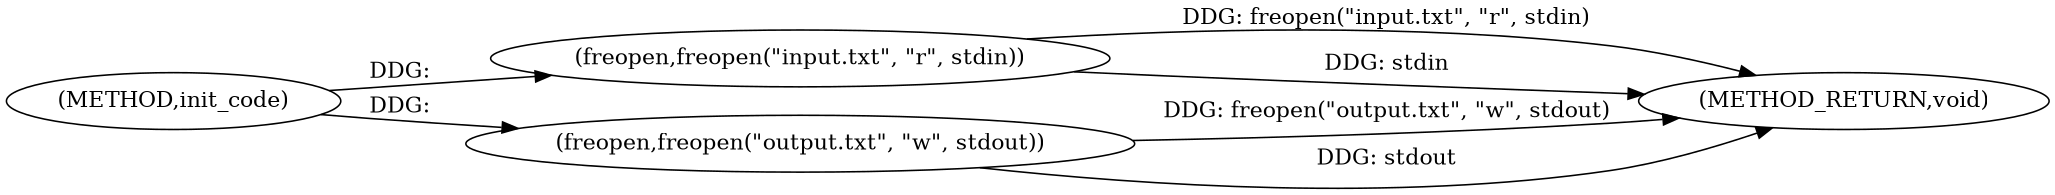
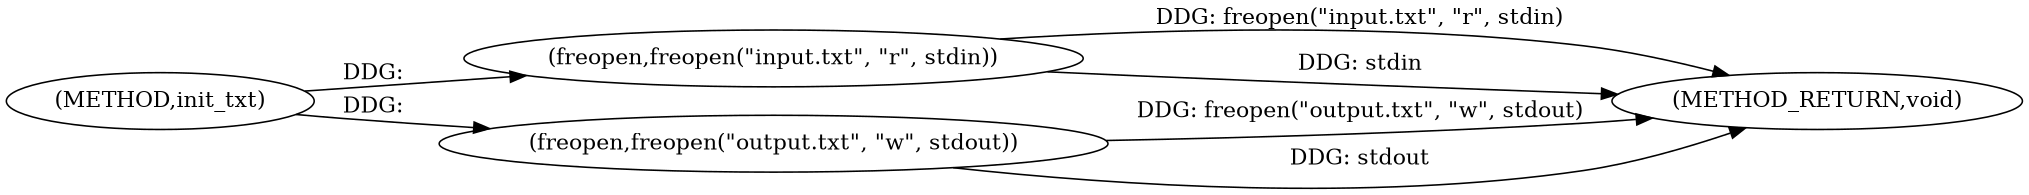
(174, 101) -> (160, 101)
